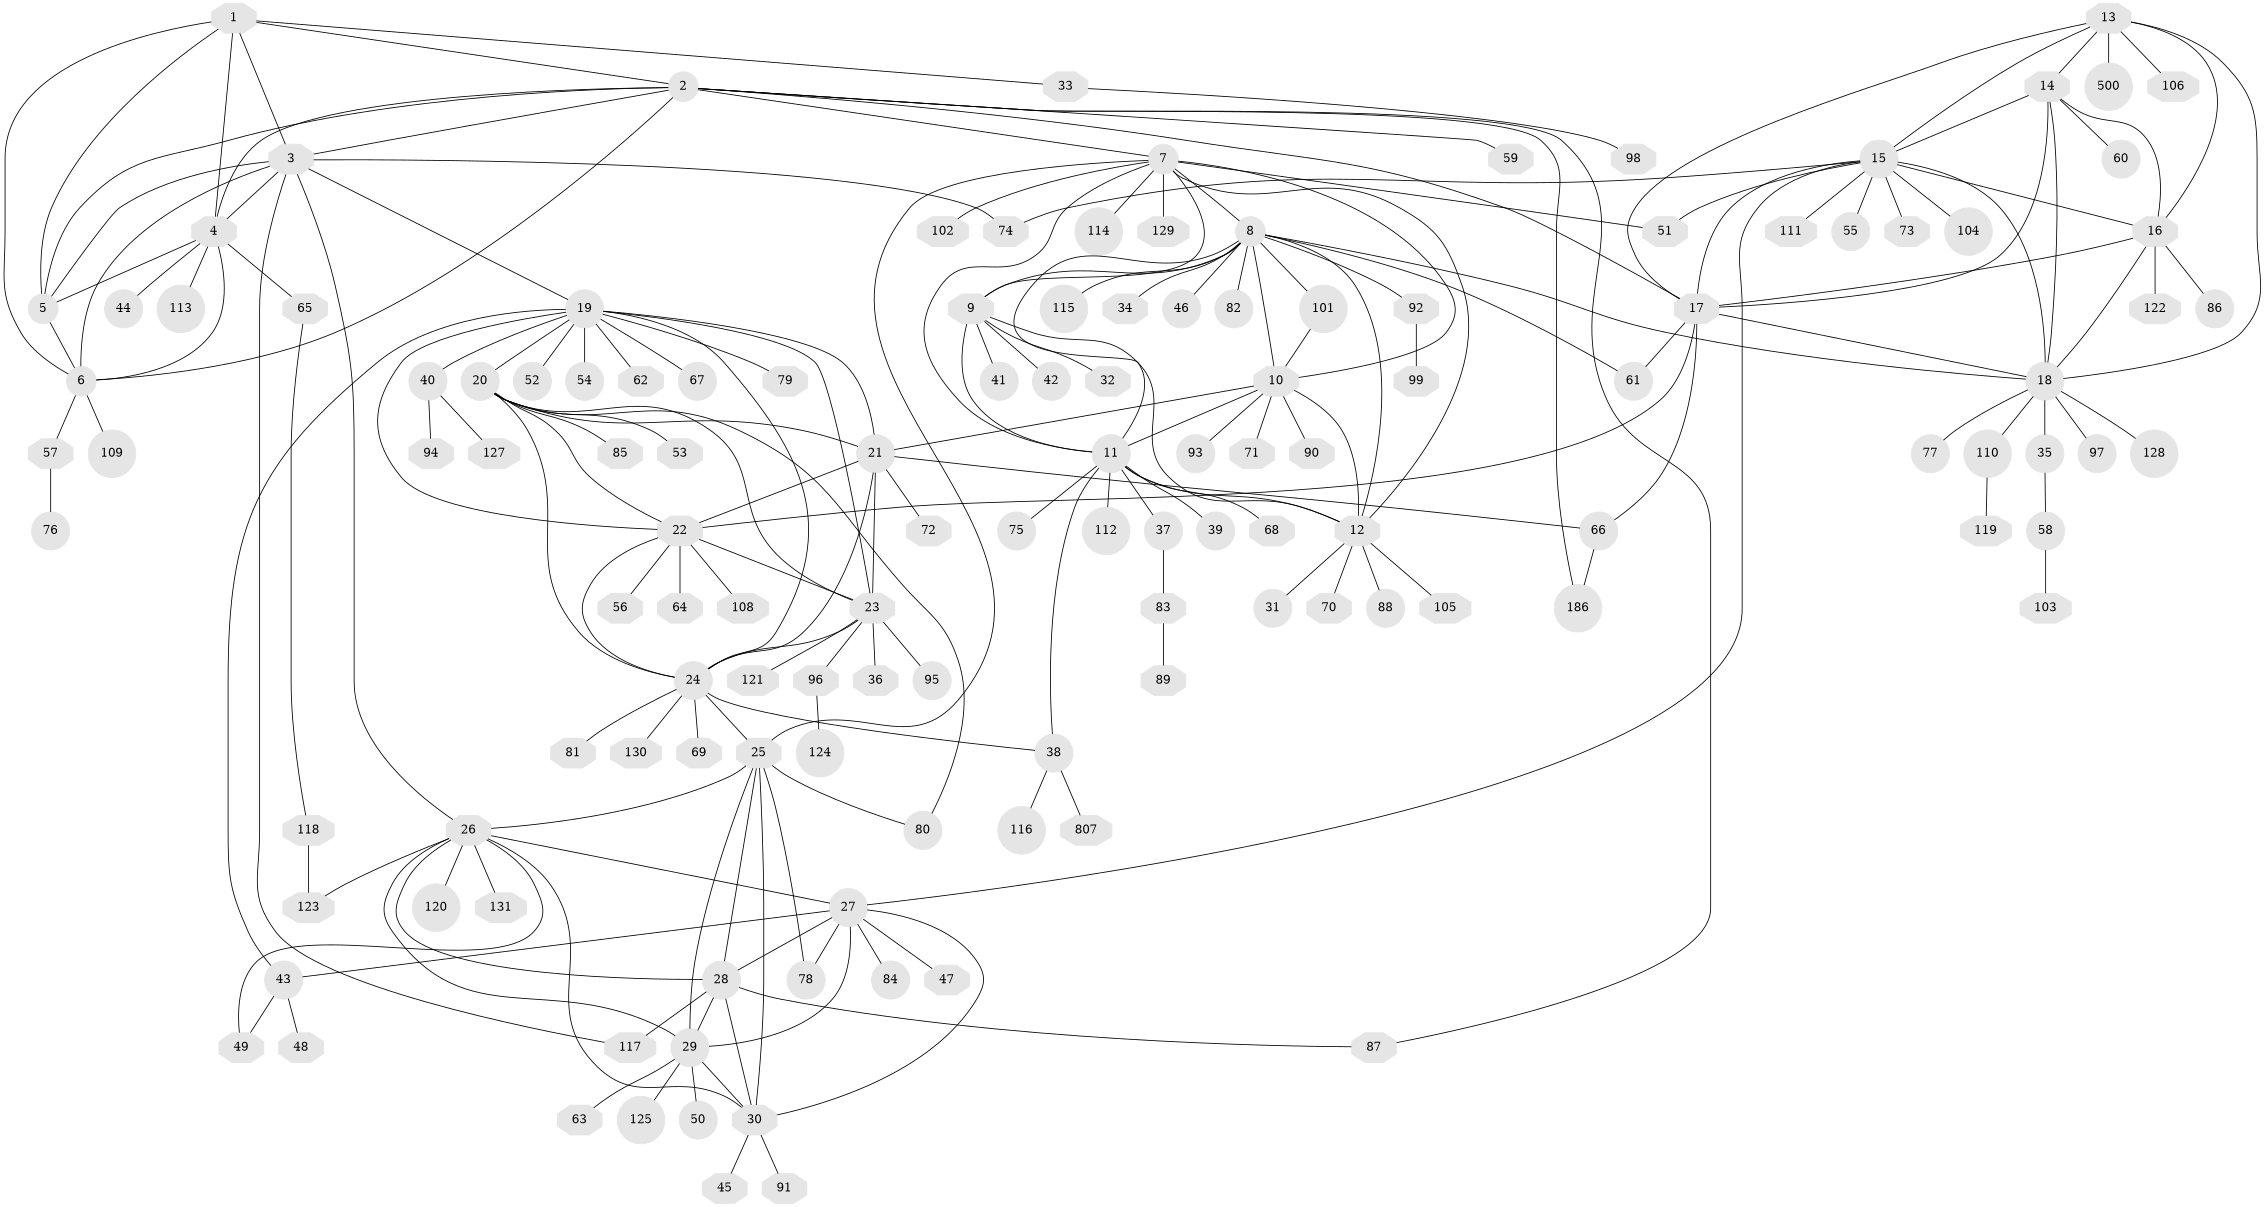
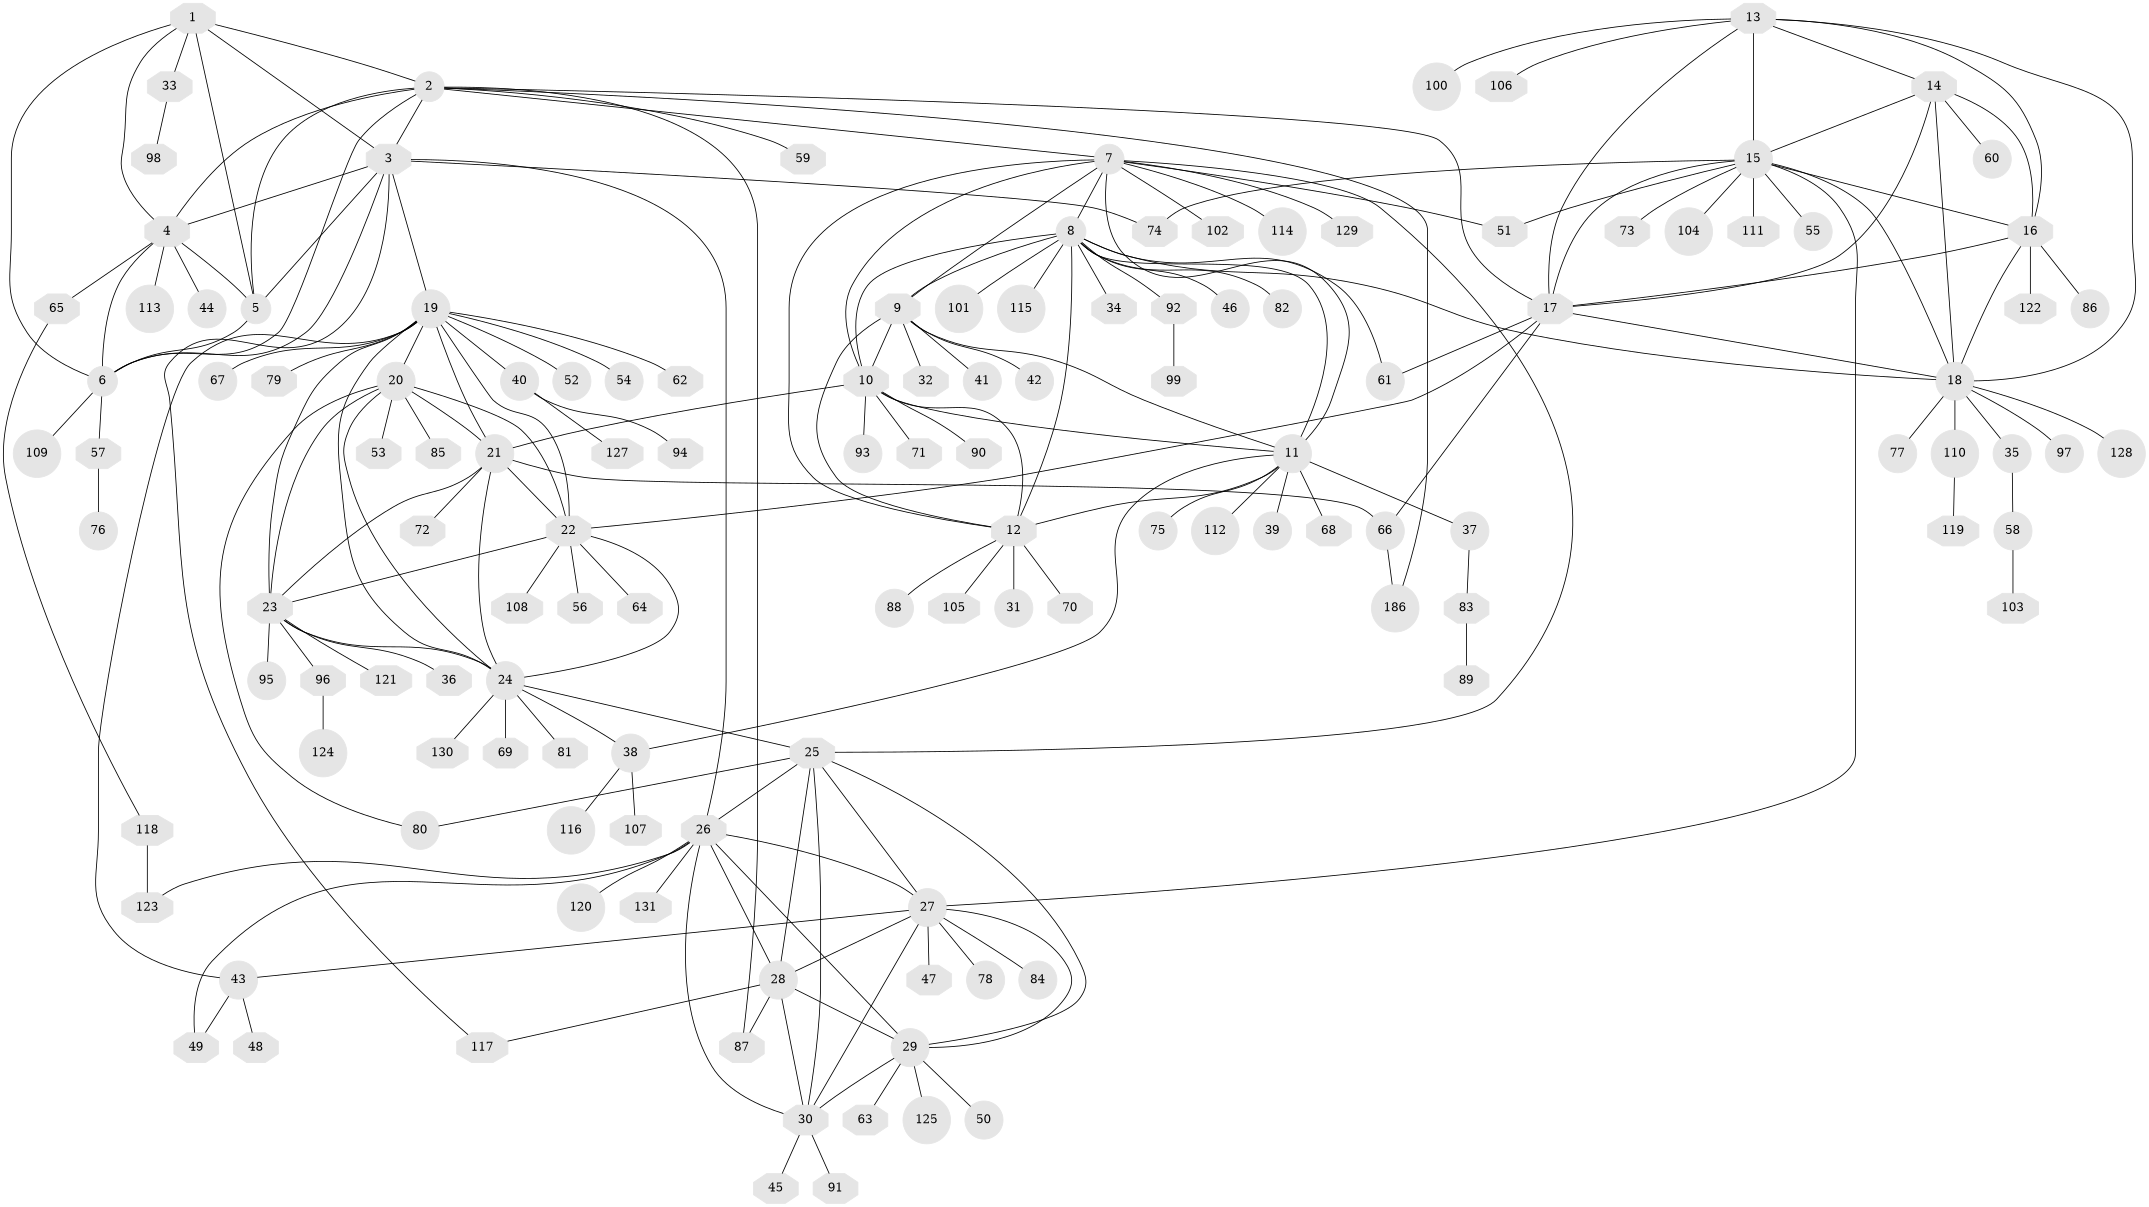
(2109, 87) -> (1437, 87)
(1298, 348) -> (882, 345)
(1086, 830) -> (636, 830)
(788, 864) -> (870, 830)
